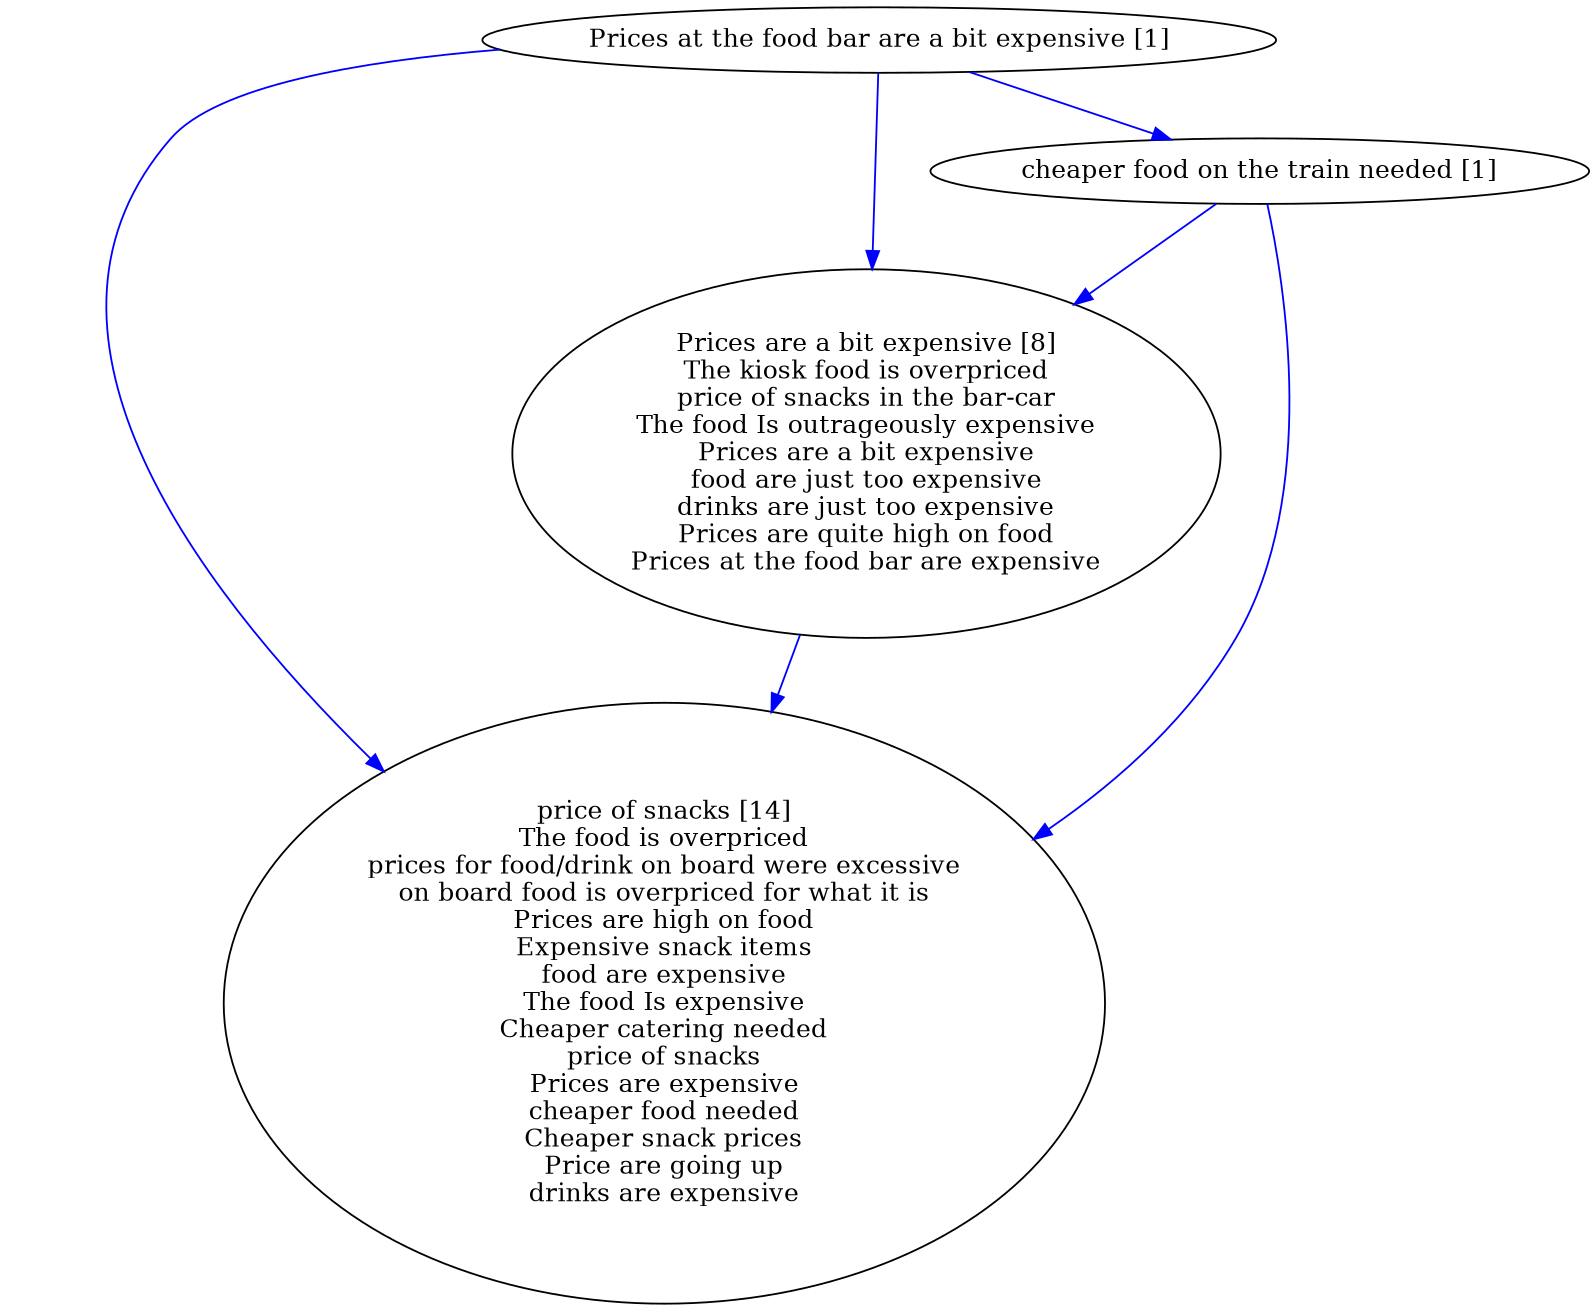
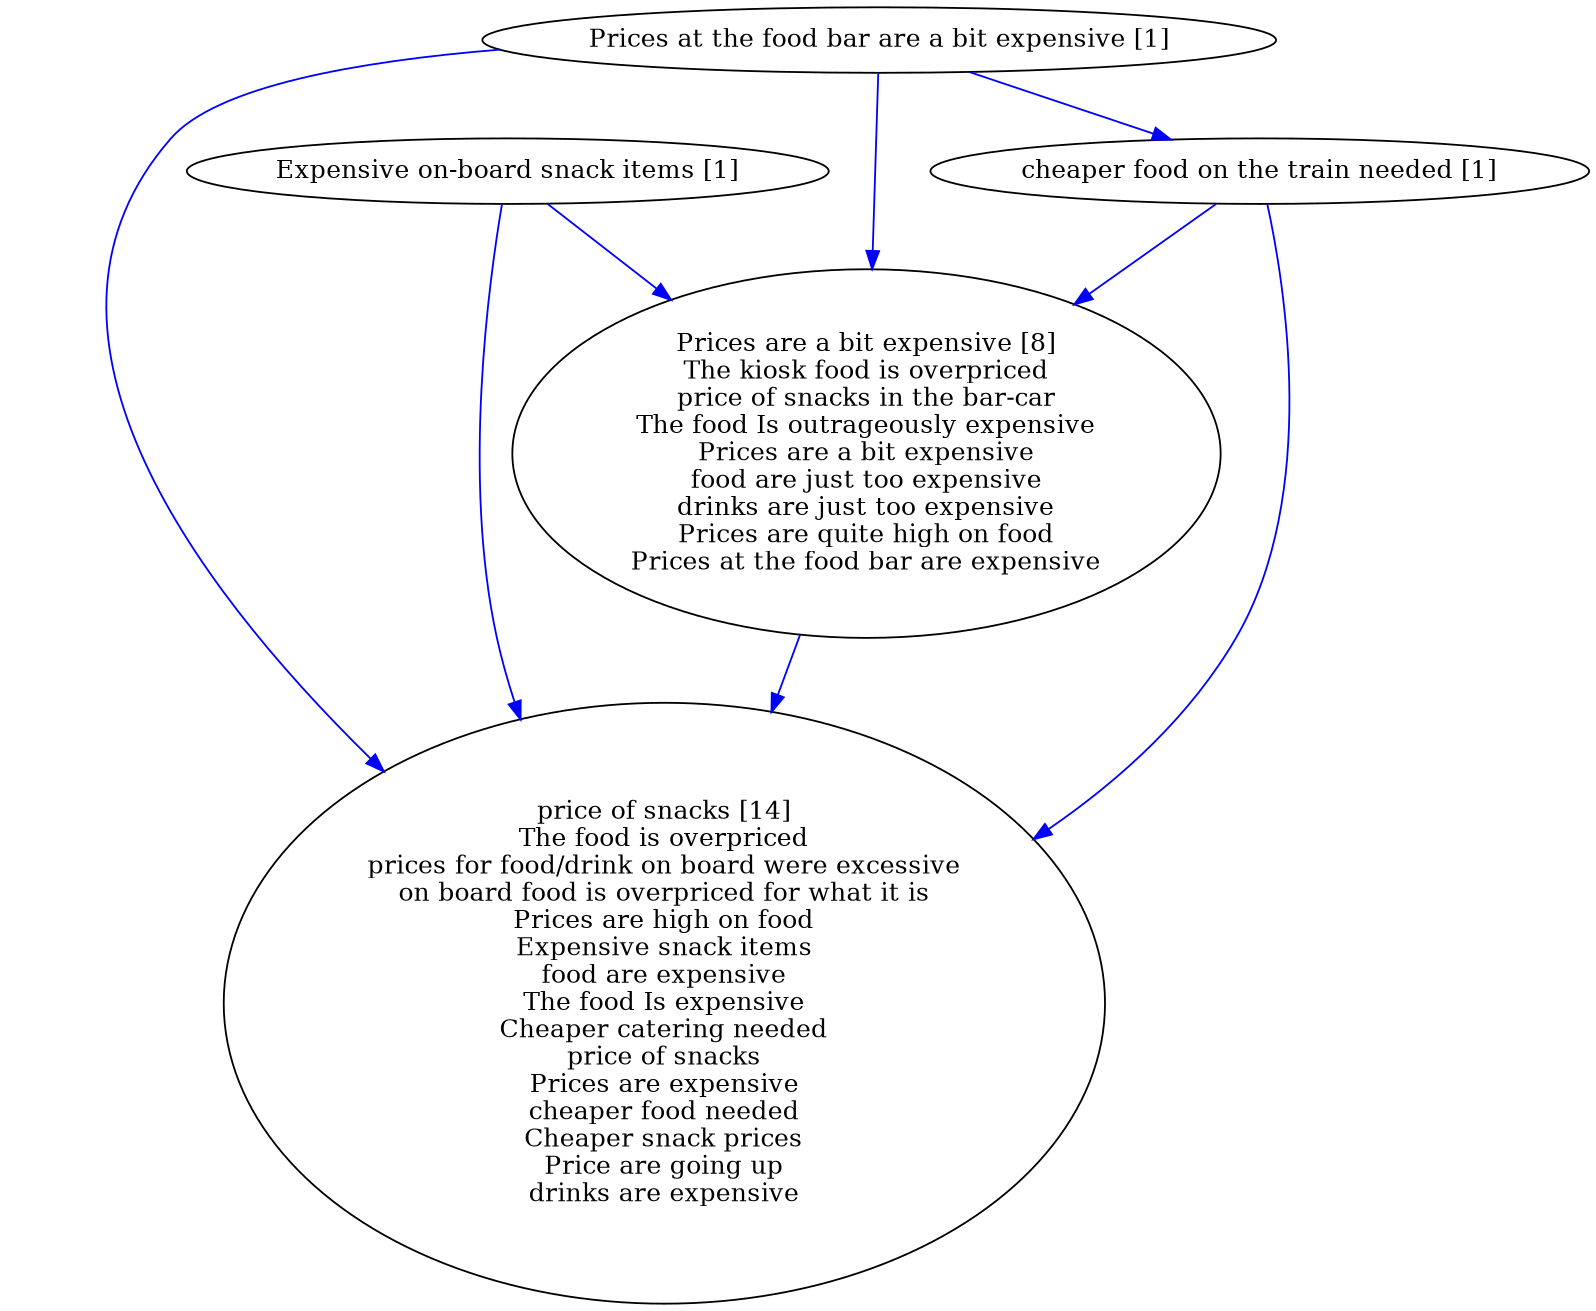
none -> (508, 171)
